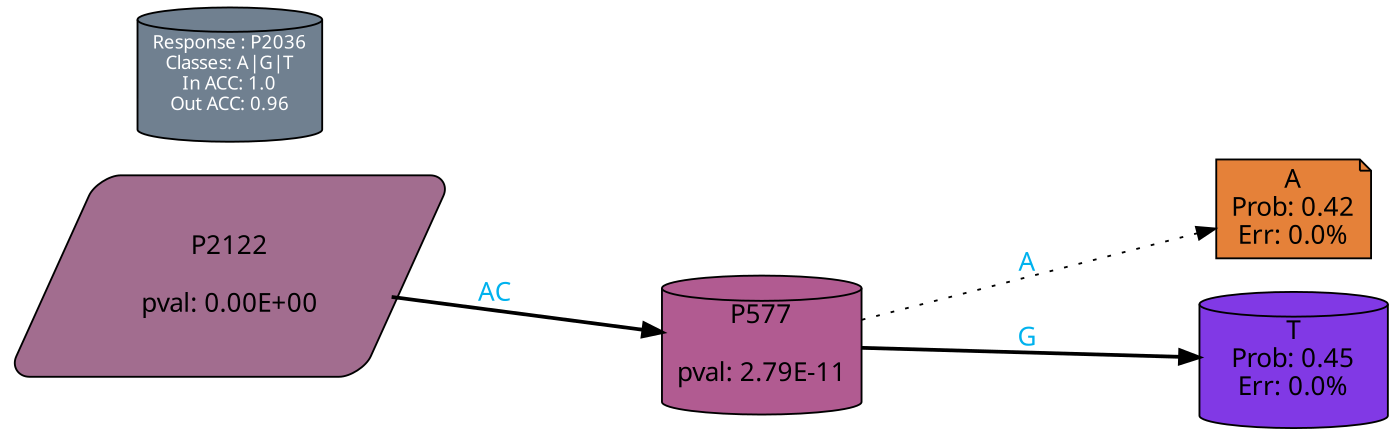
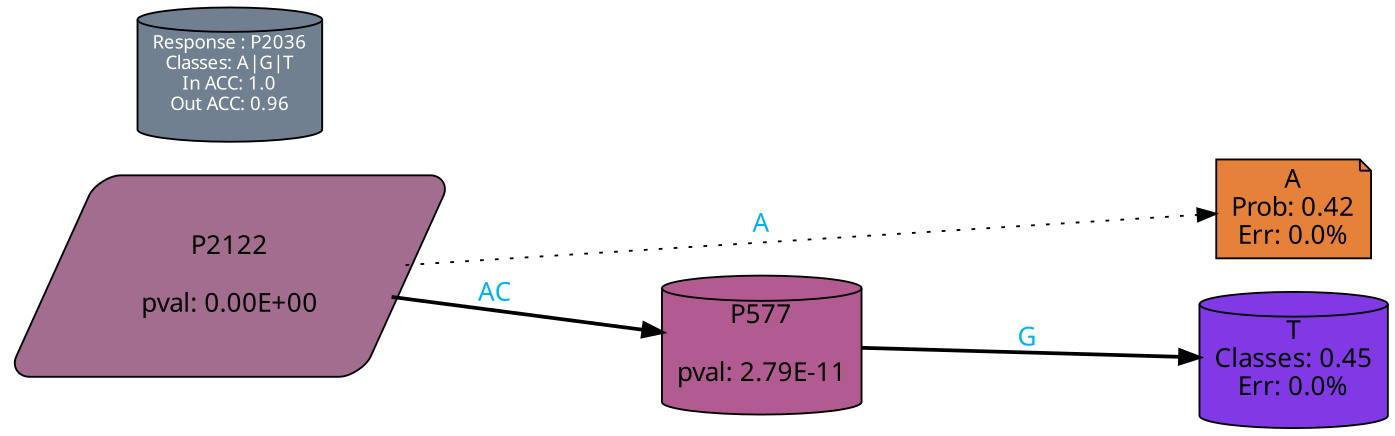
(1030, 277) -> (801, 240)
(1294, 360) -> (1294, 360)
